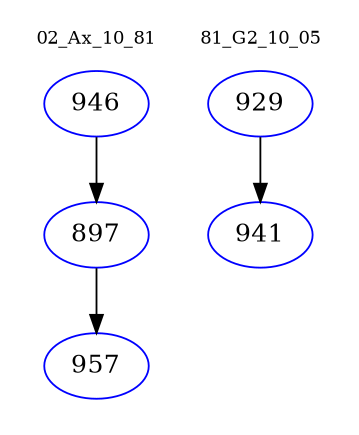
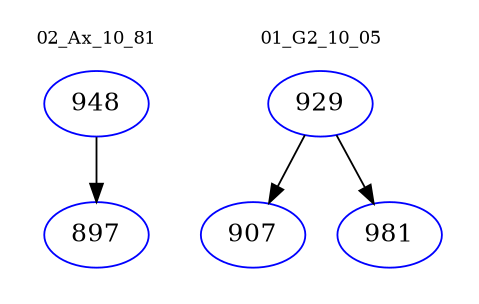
(261, 39) -> (321, 39)
(97, 104) -> (97, 104)
none -> (253, 235)
(260, 235) -> (390, 235)
(97, 366) -> none
